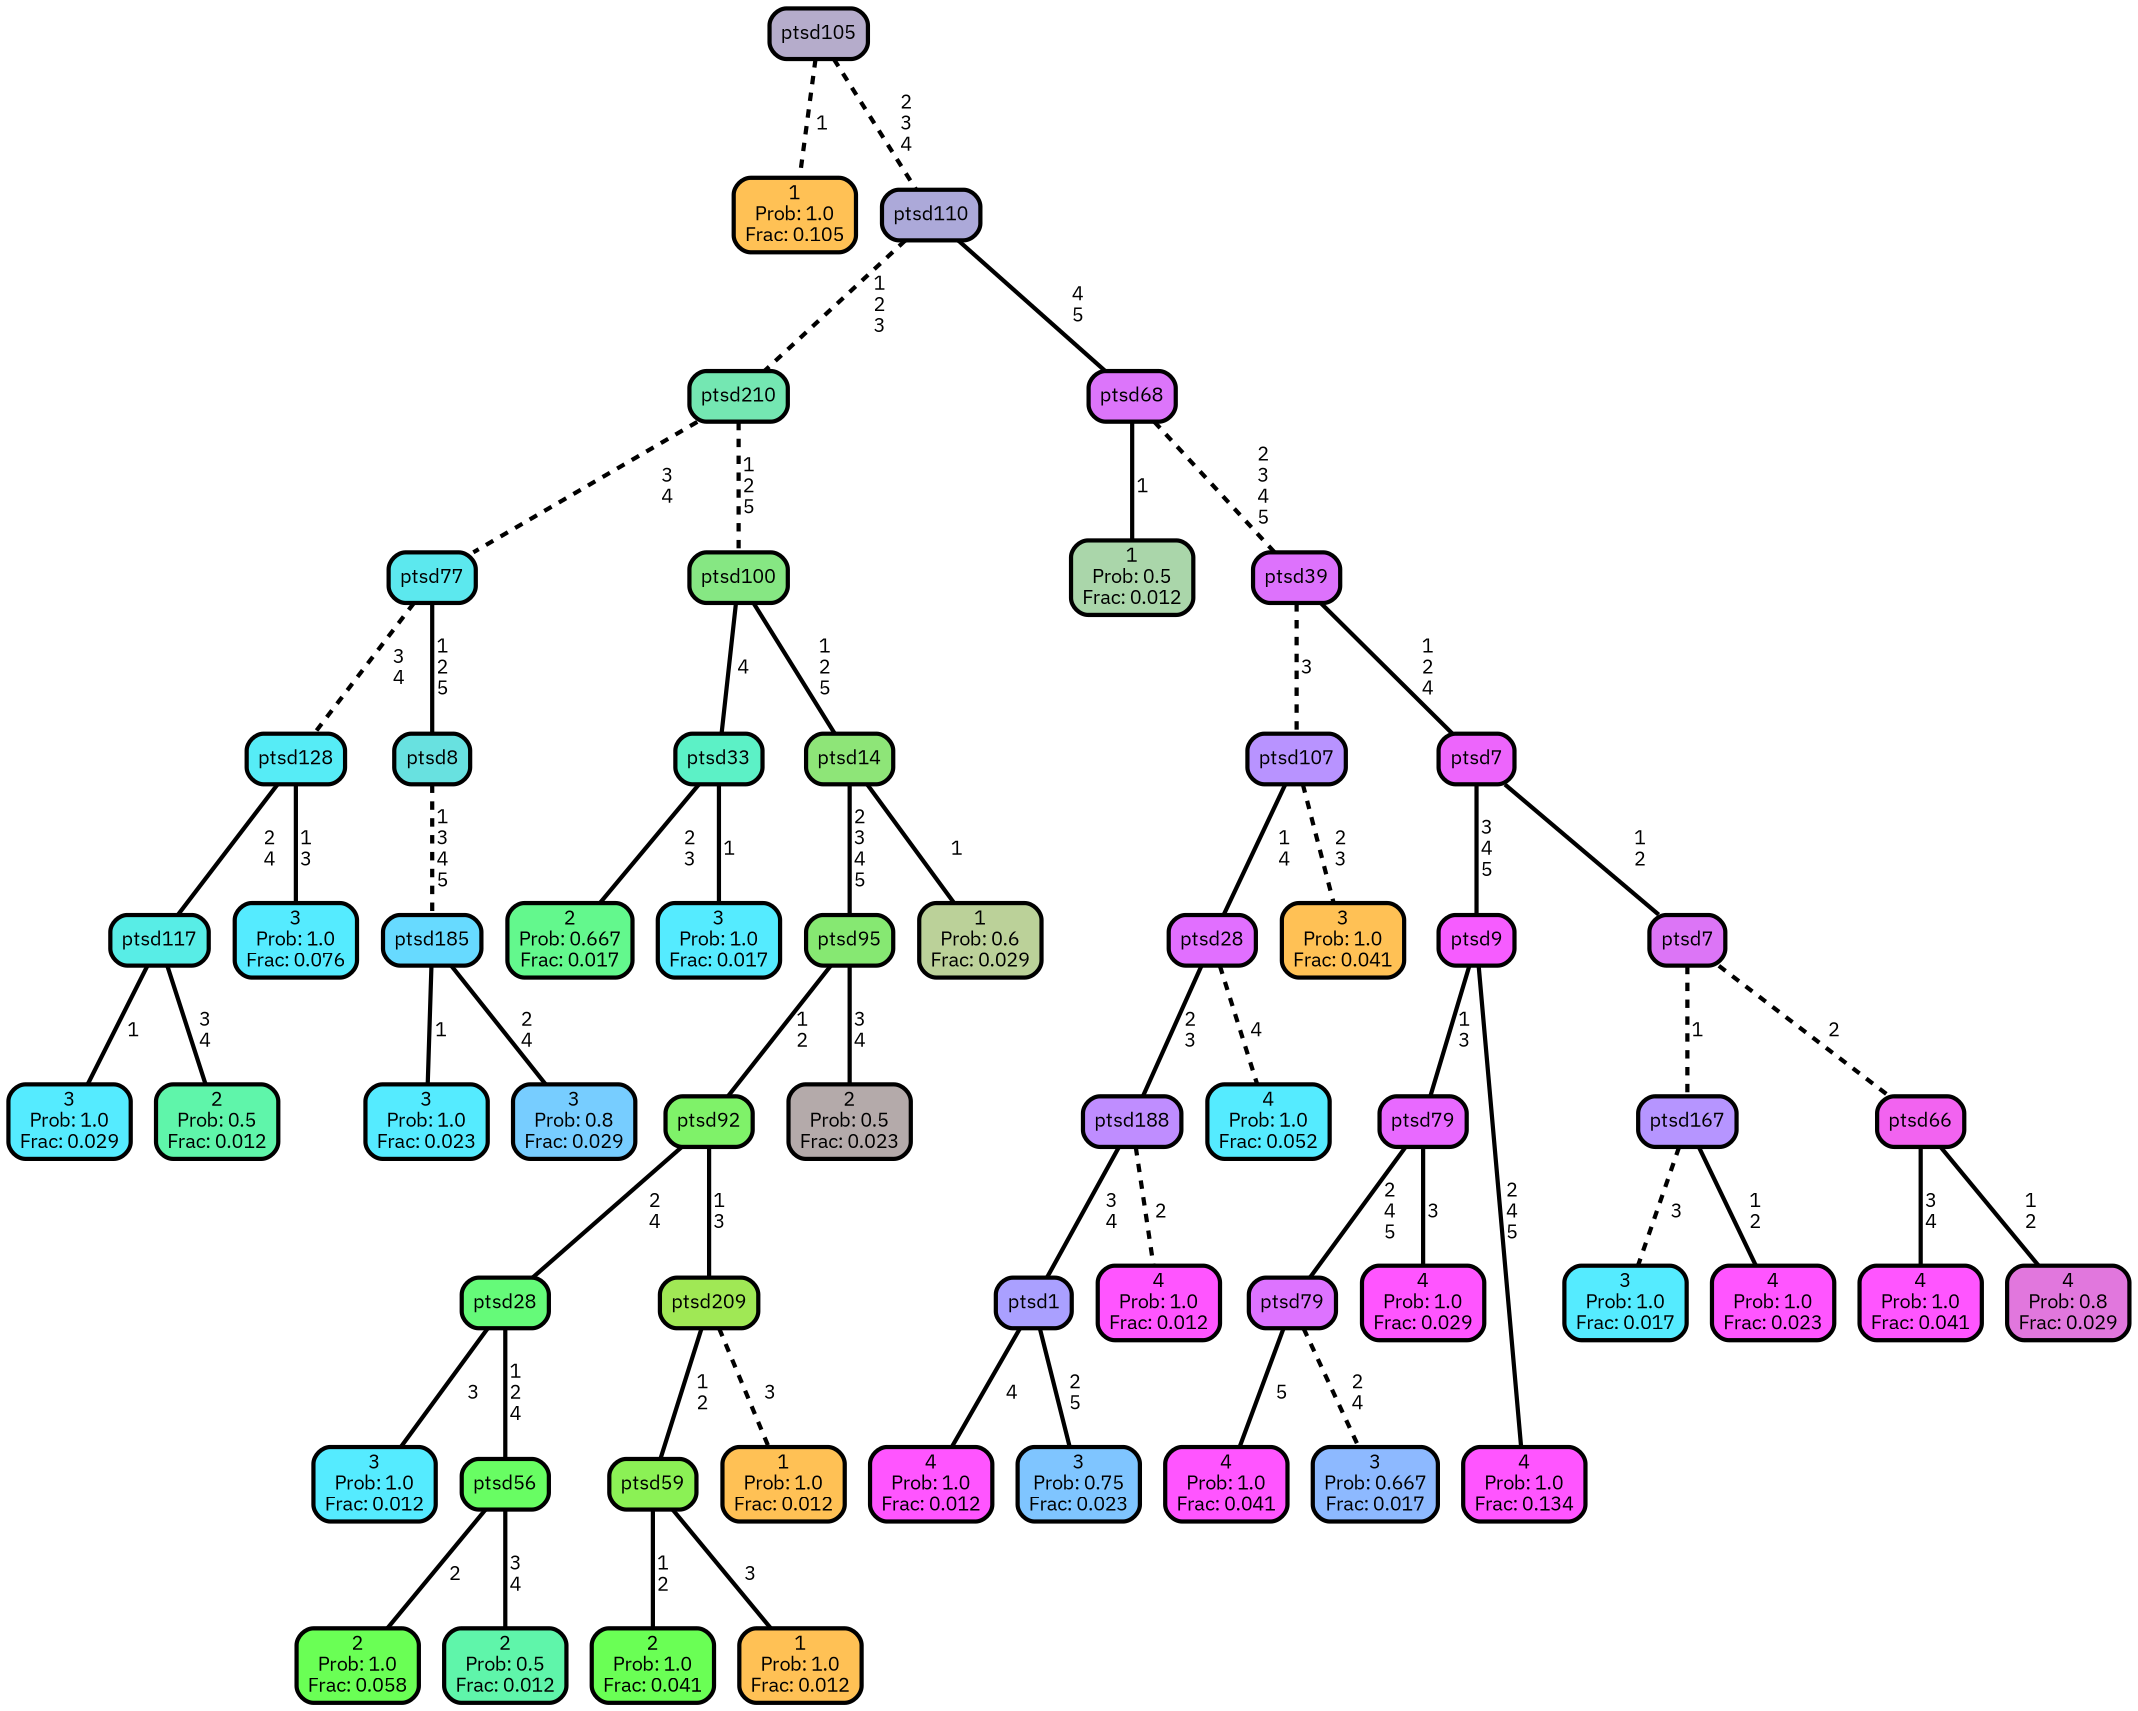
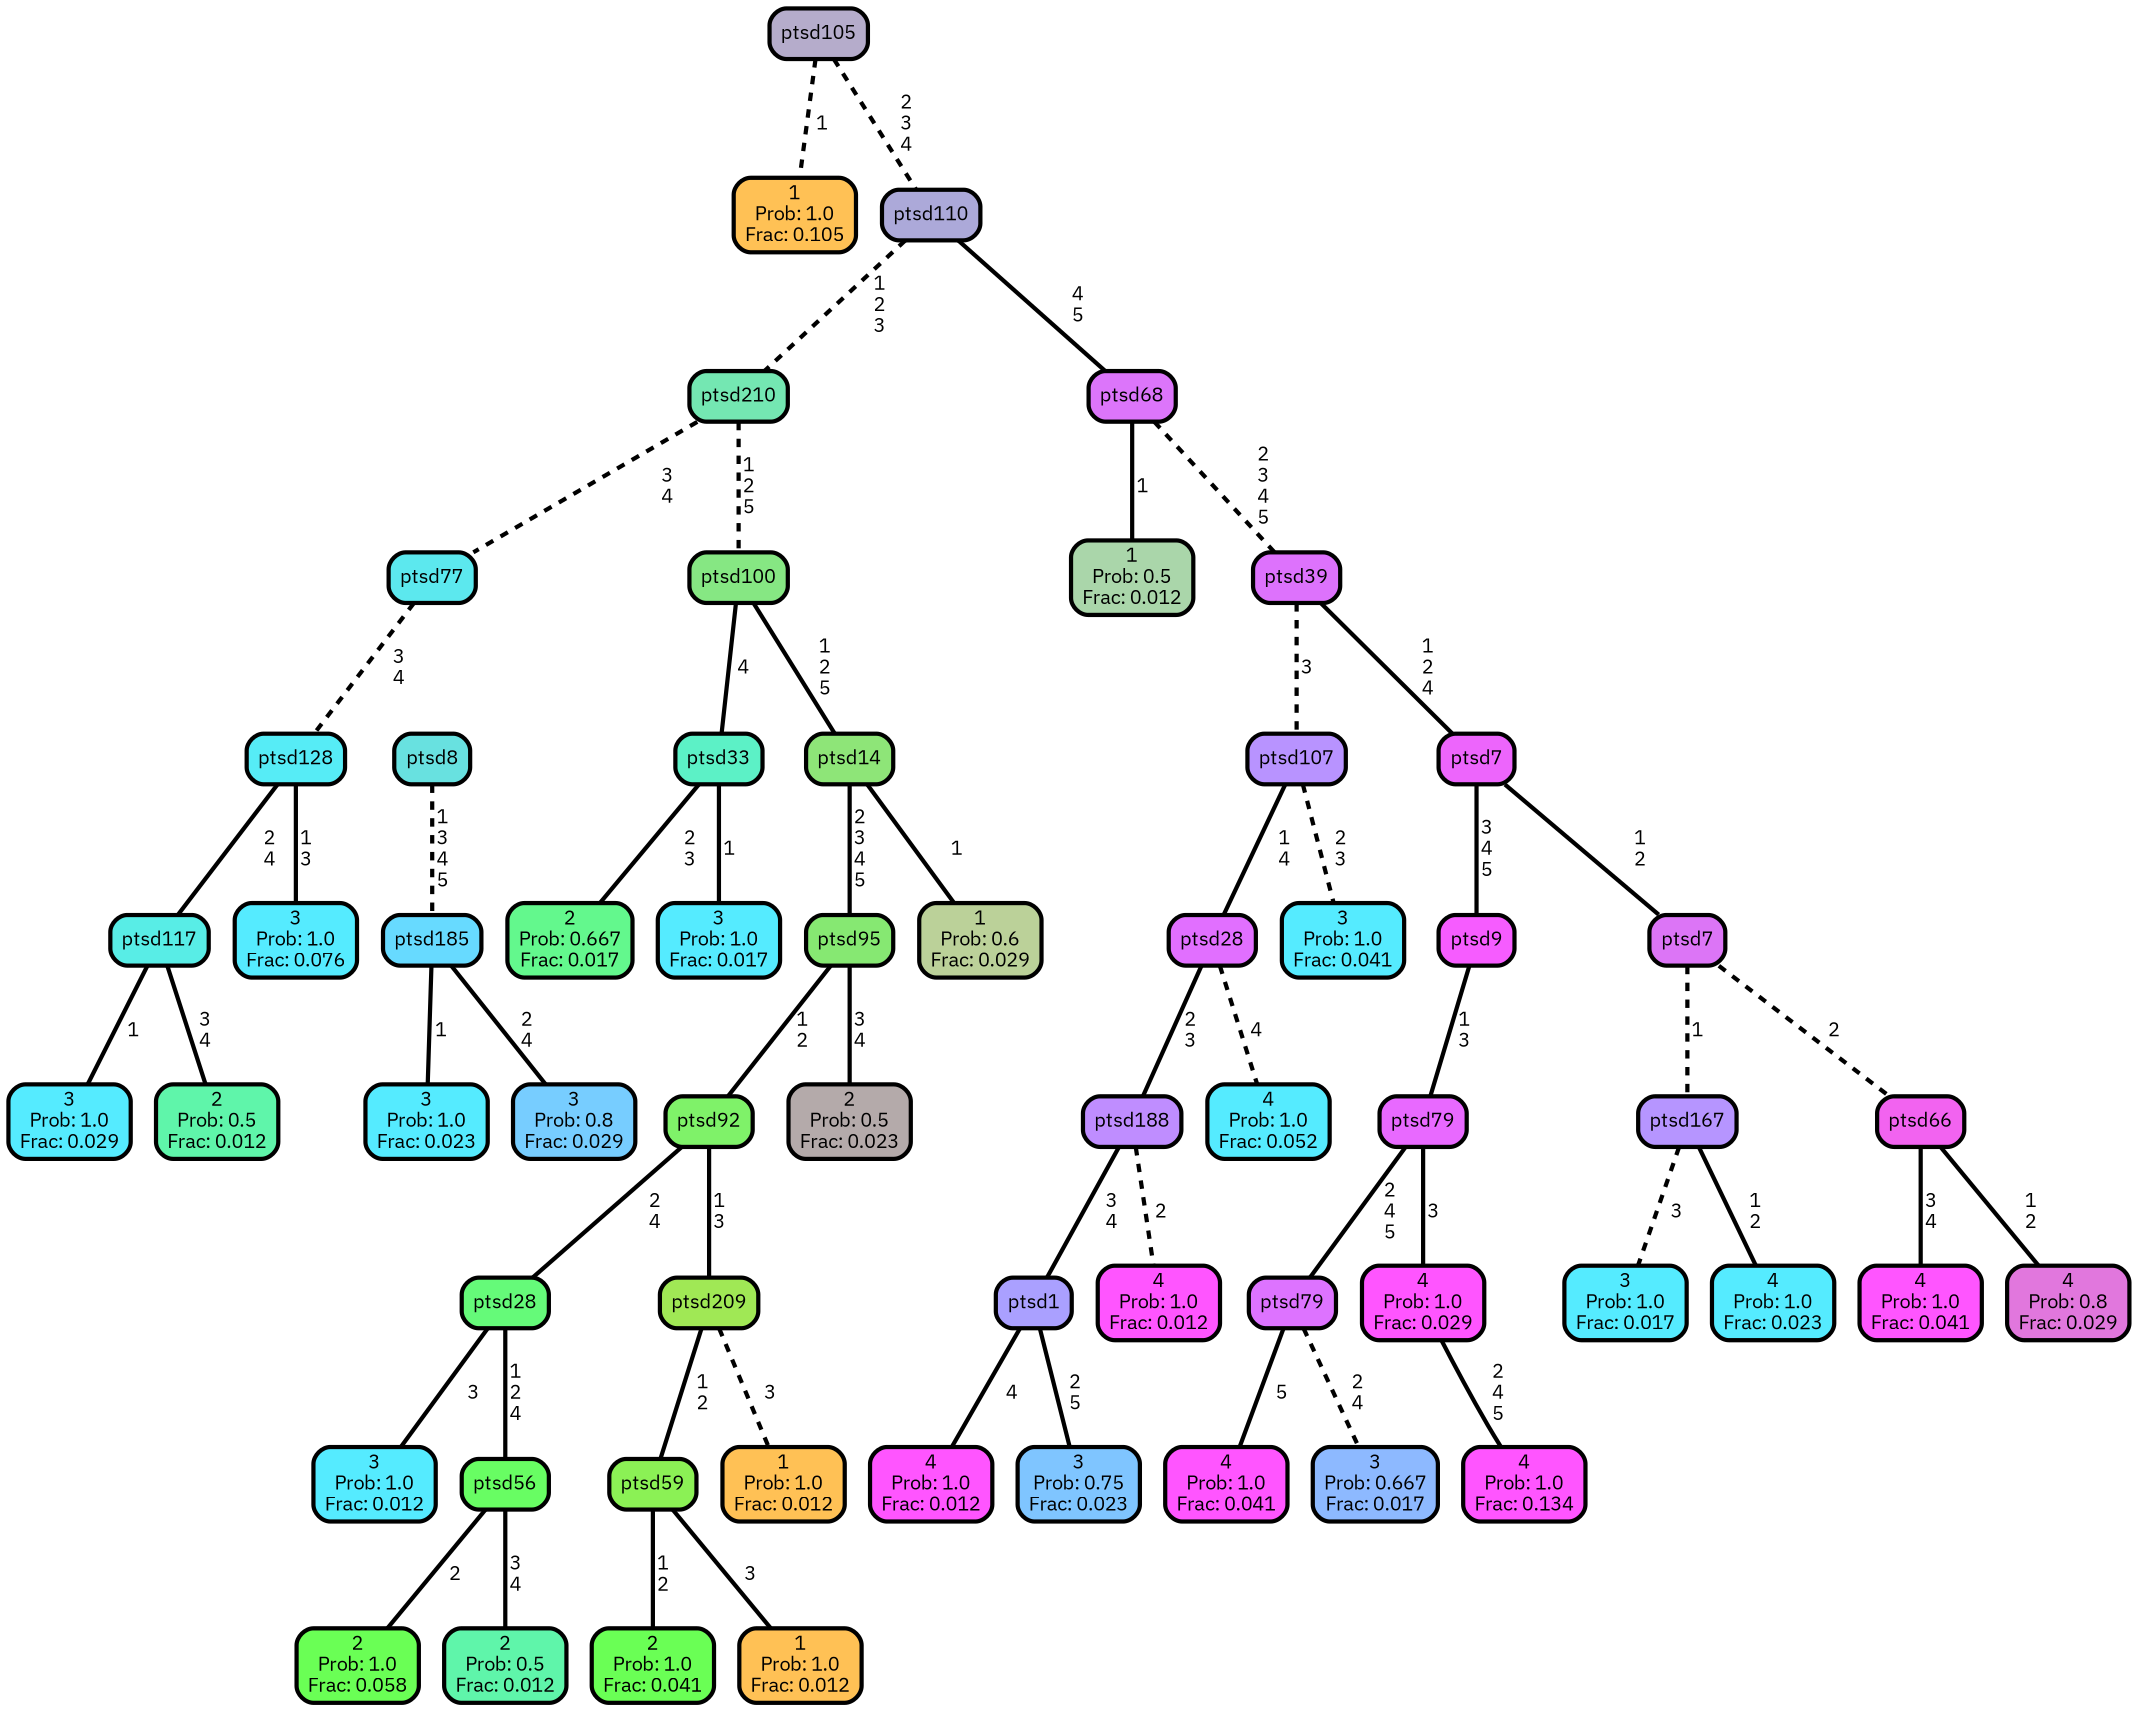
(432, 668) -> none
(1343, 940) -> (1343, 940)
(1500, 1206) -> (1470, 1394)
(1773, 1303) -> (1773, 1303)
